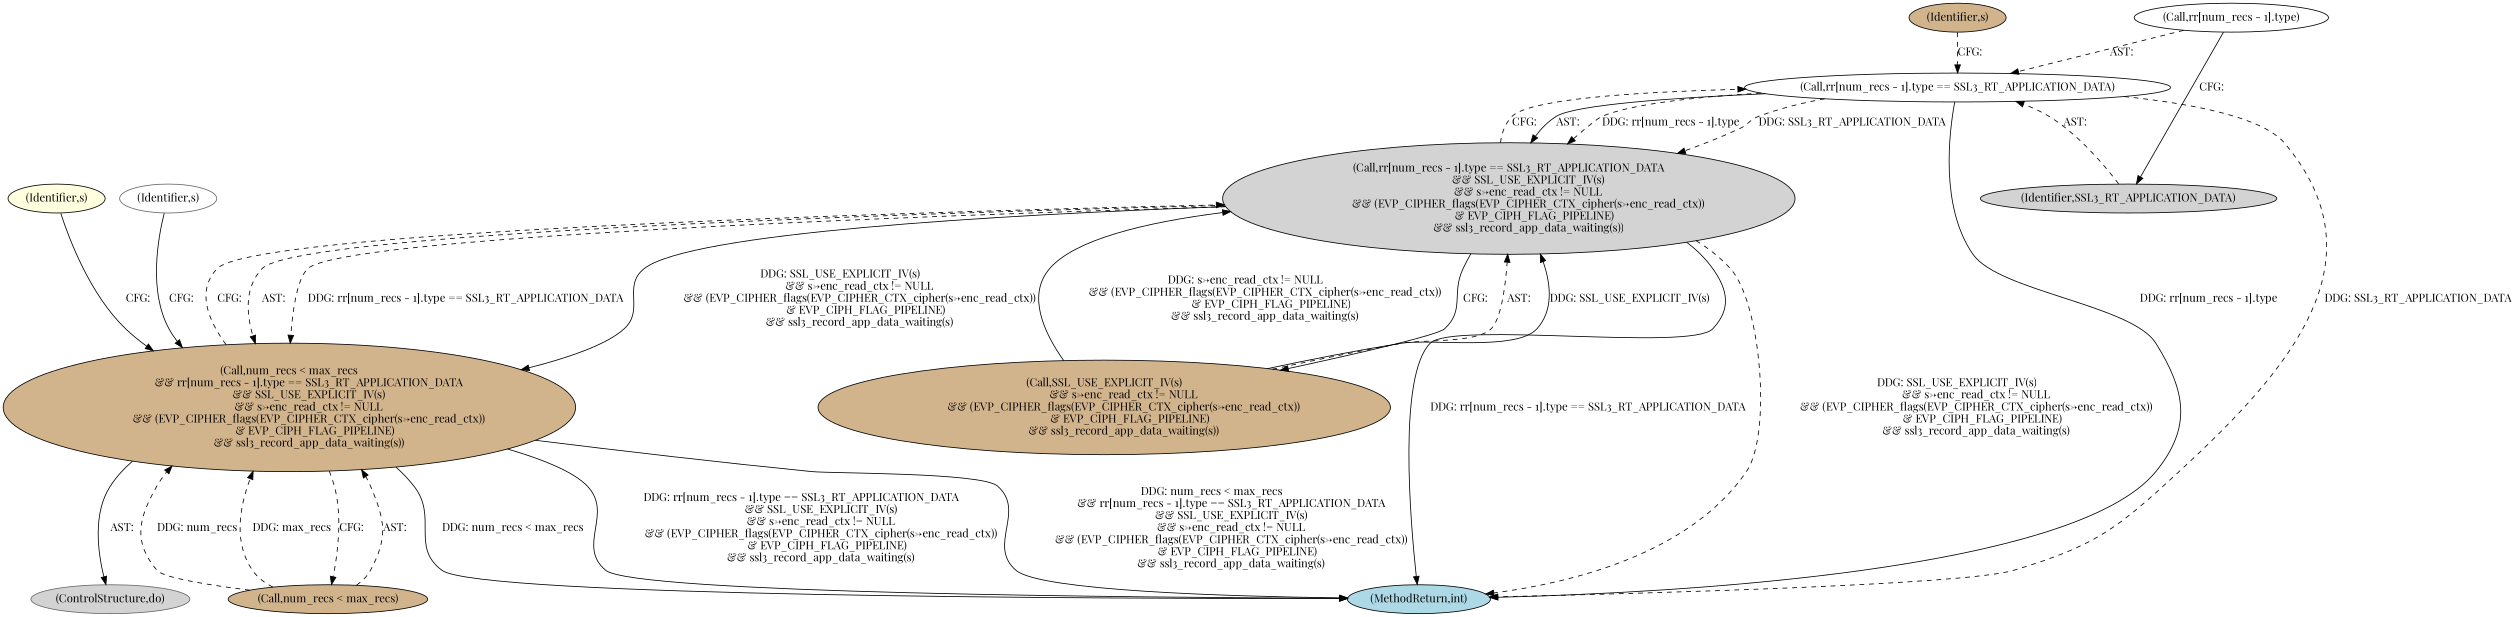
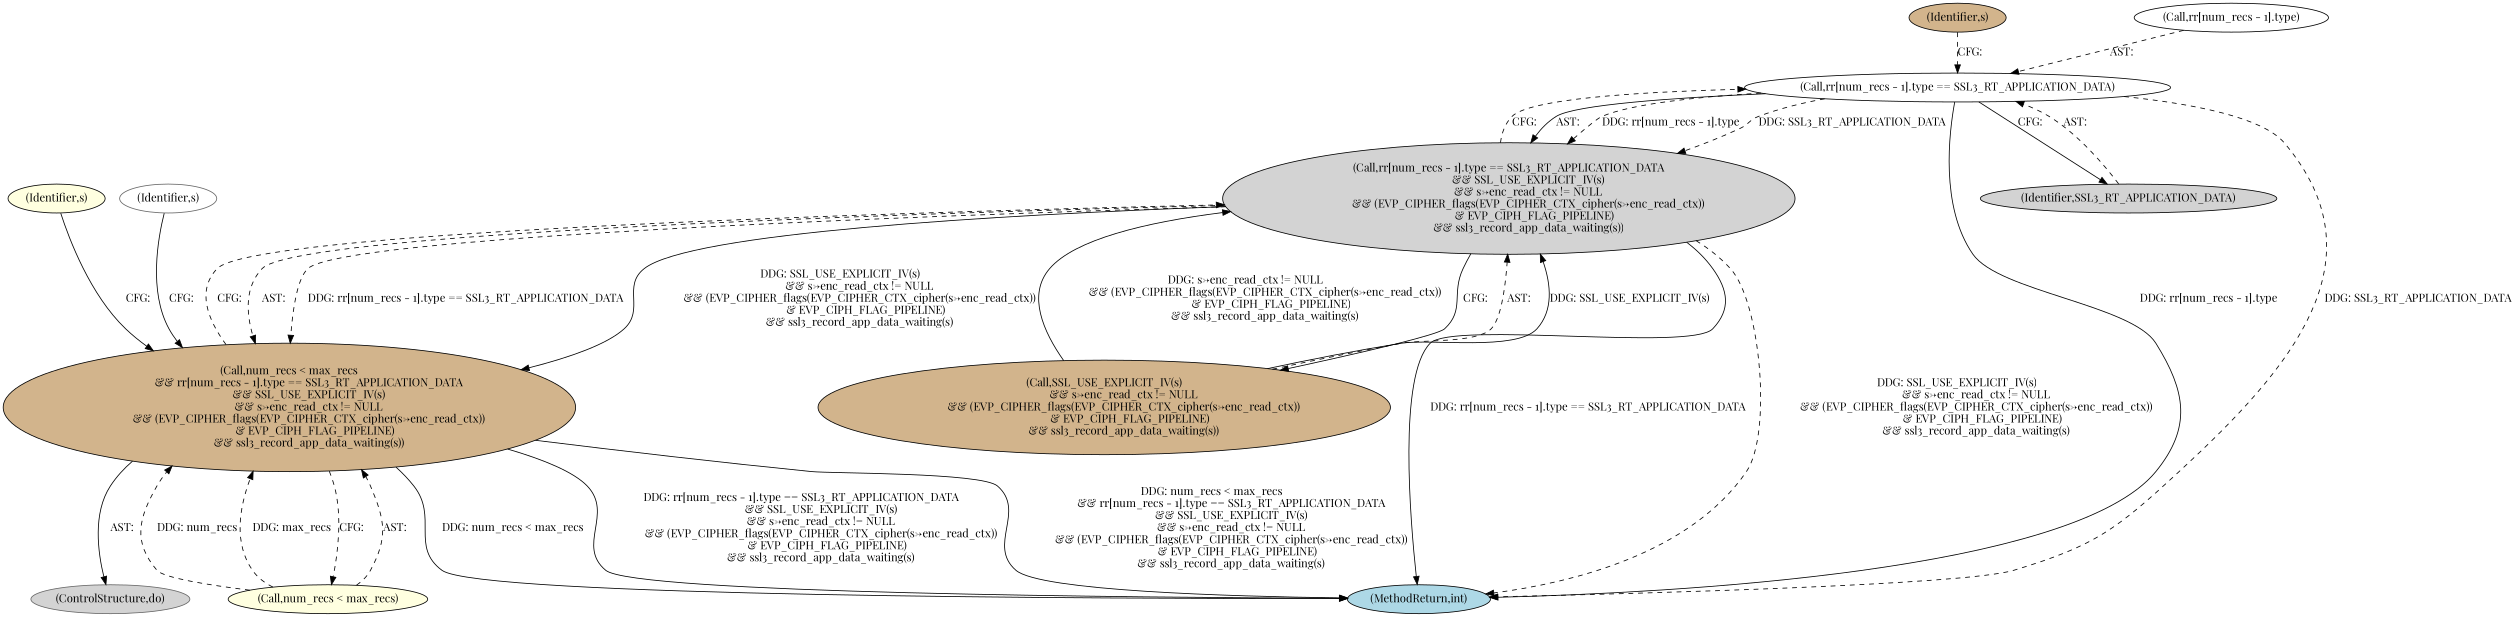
(2186, 97) -> (2040, 141)
(328, 599) -> (328, 599)
